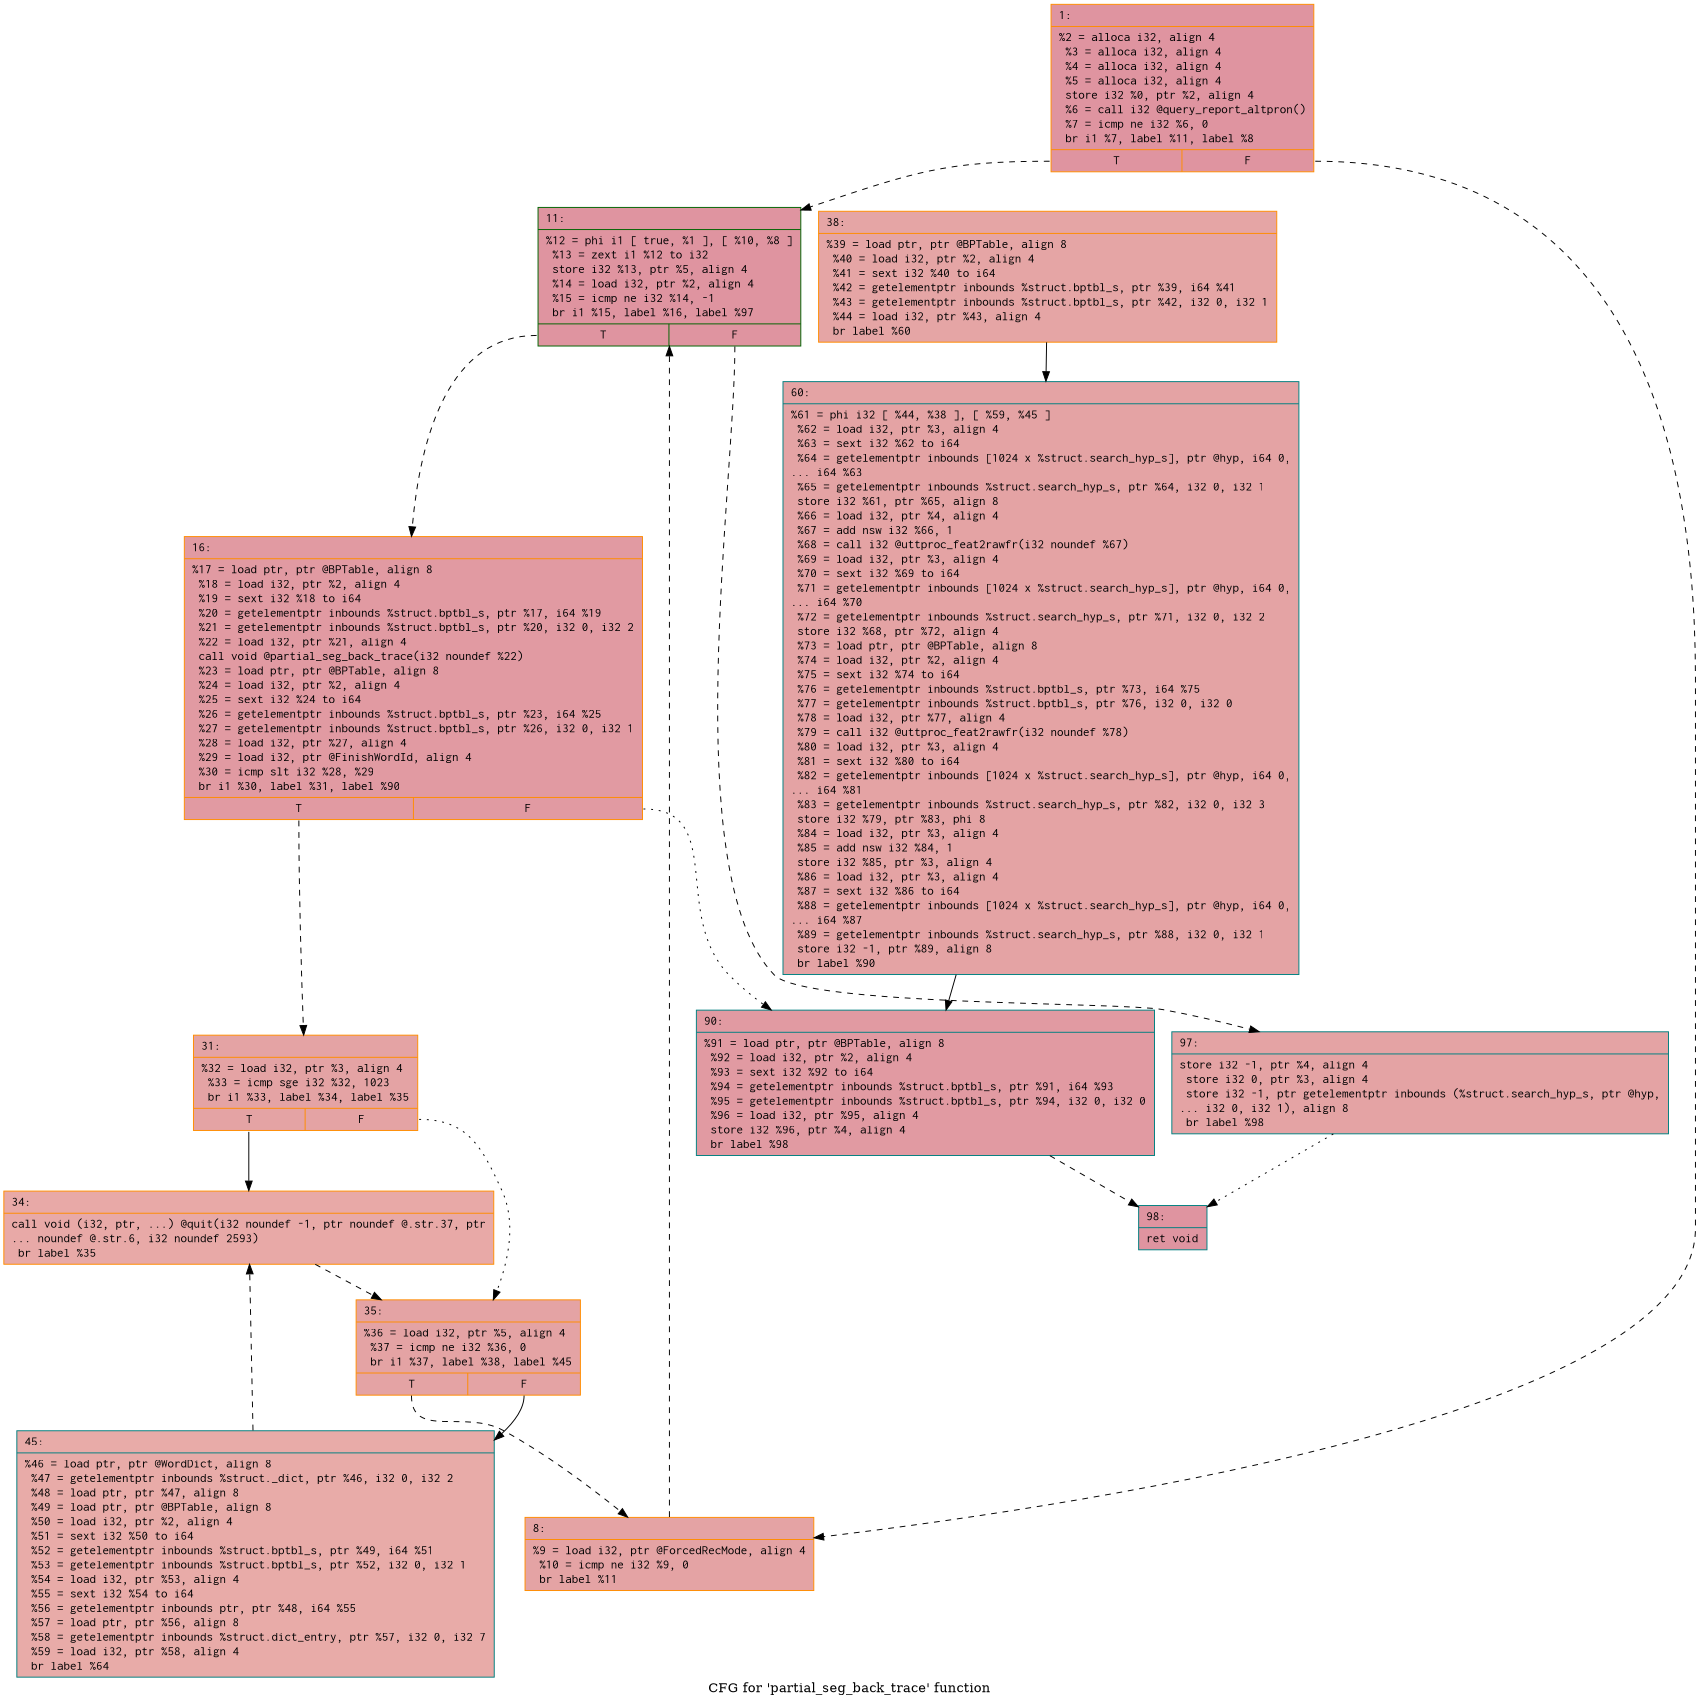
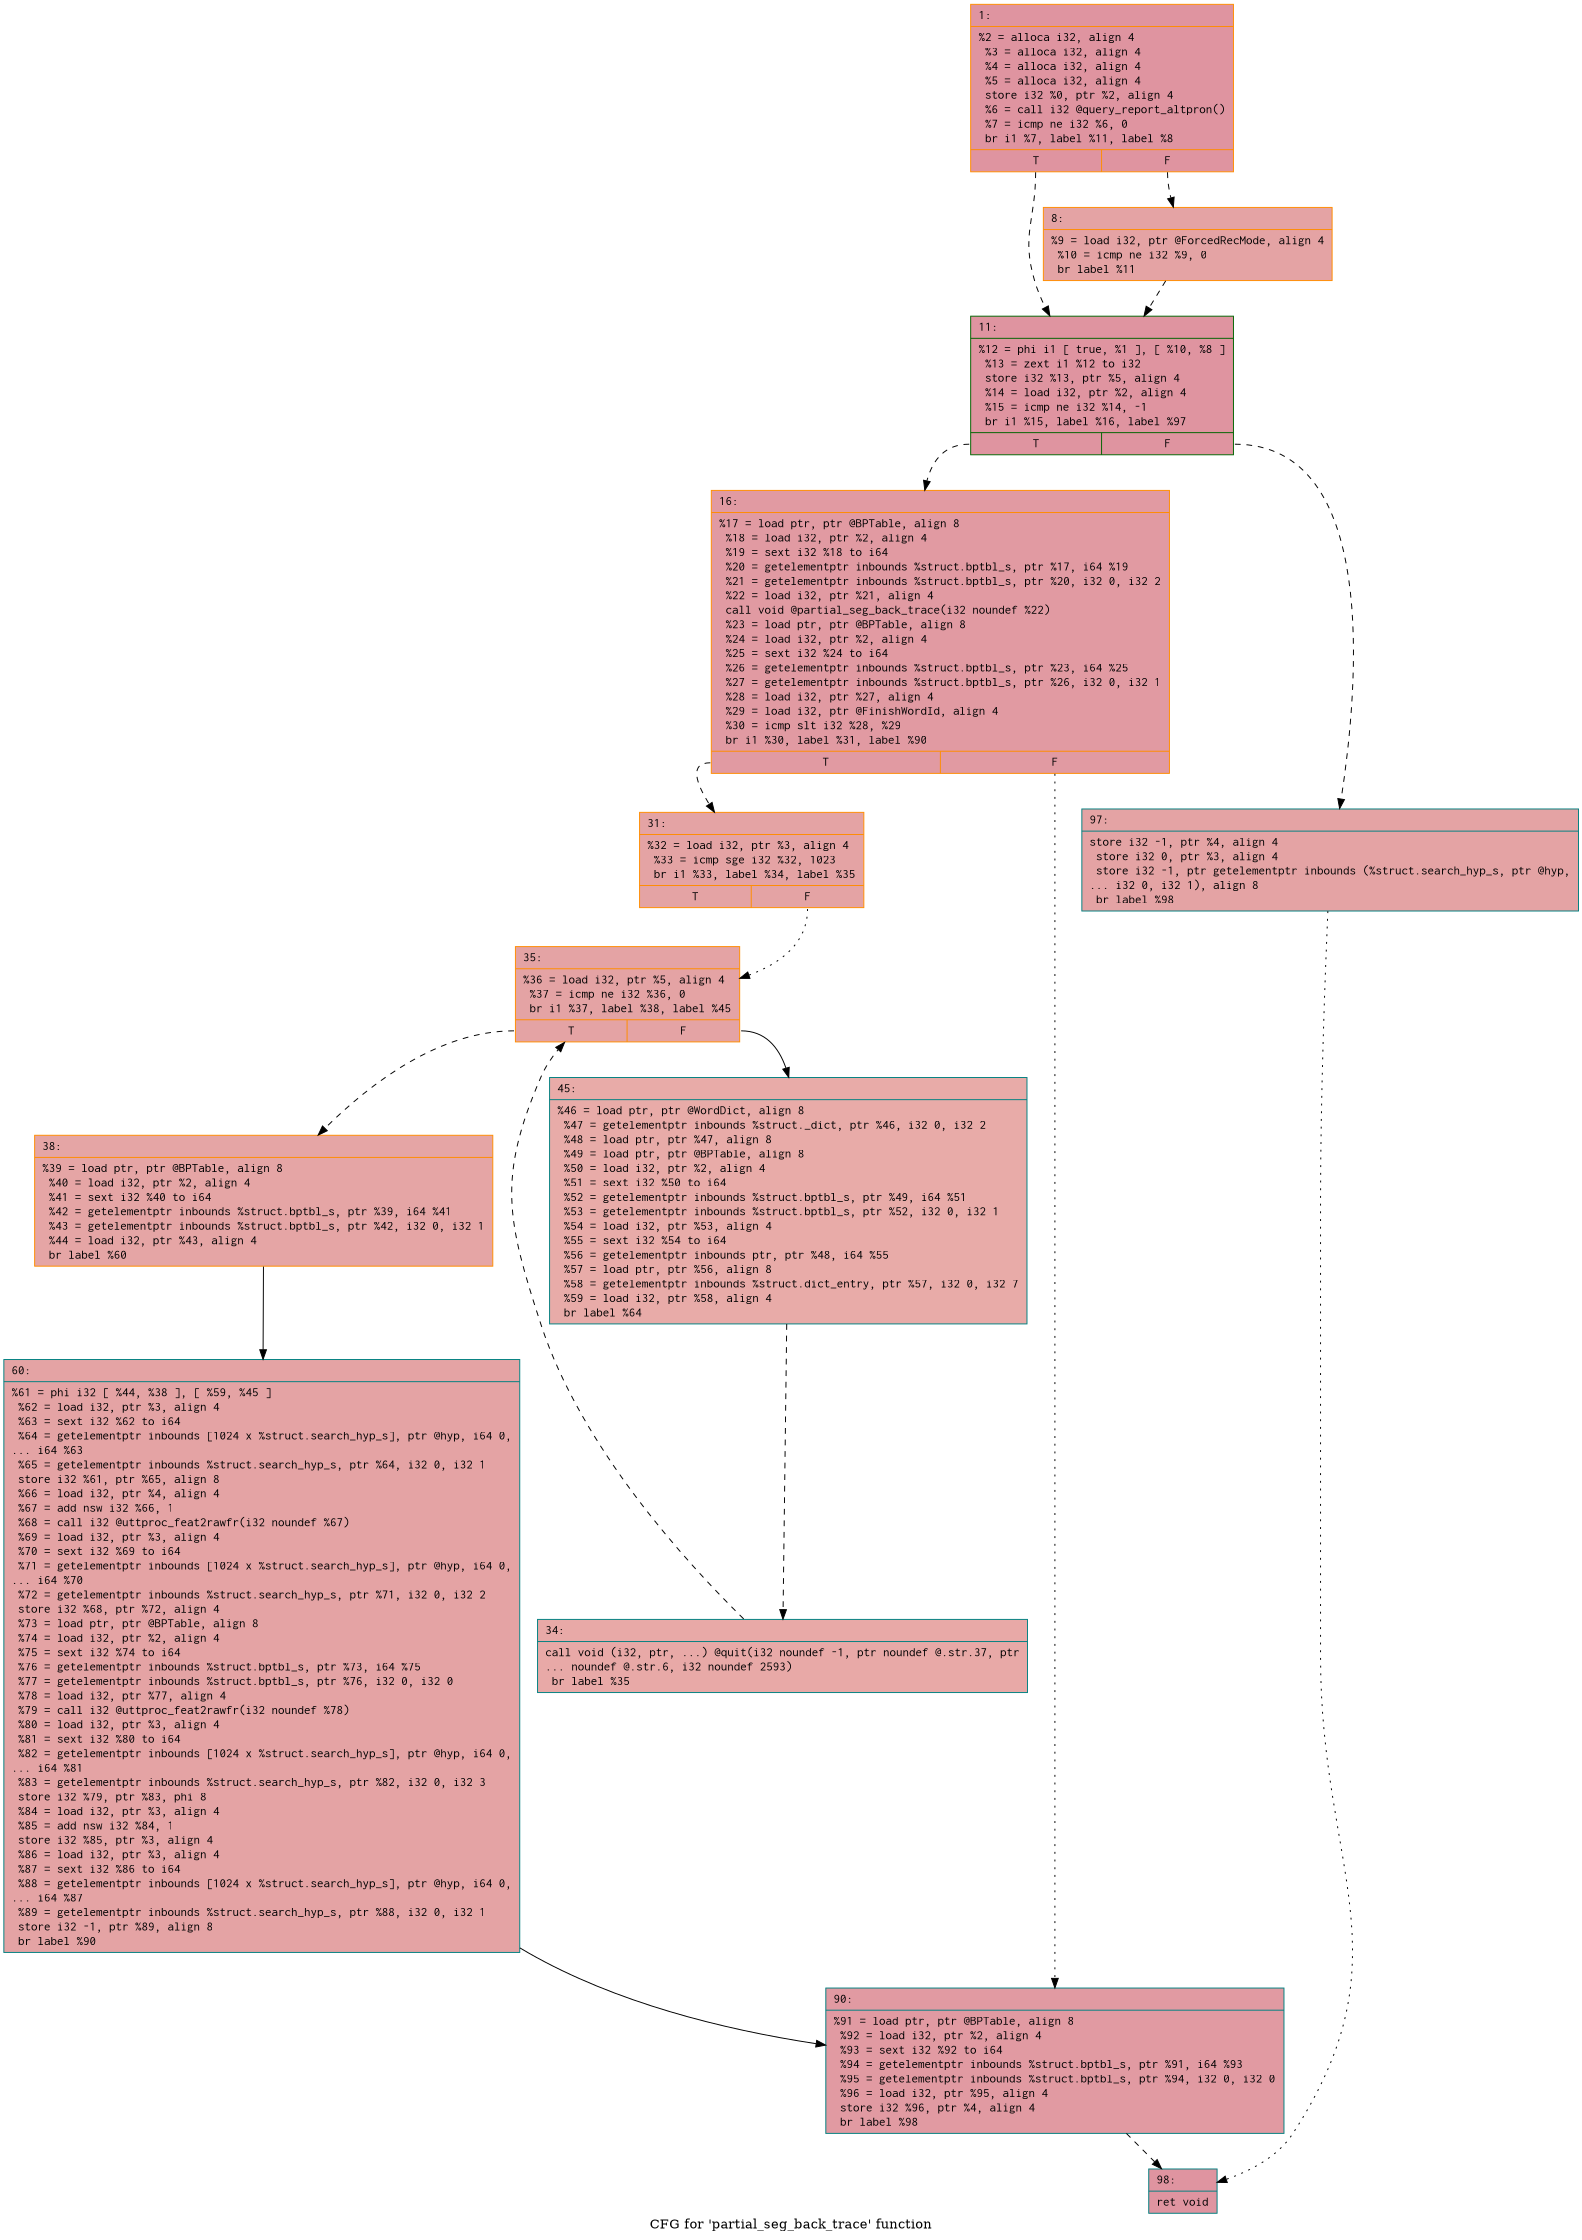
(249, 1156) -> none
(249, 1228) -> (783, 1656)
(518, 1439) -> (411, 1061)
